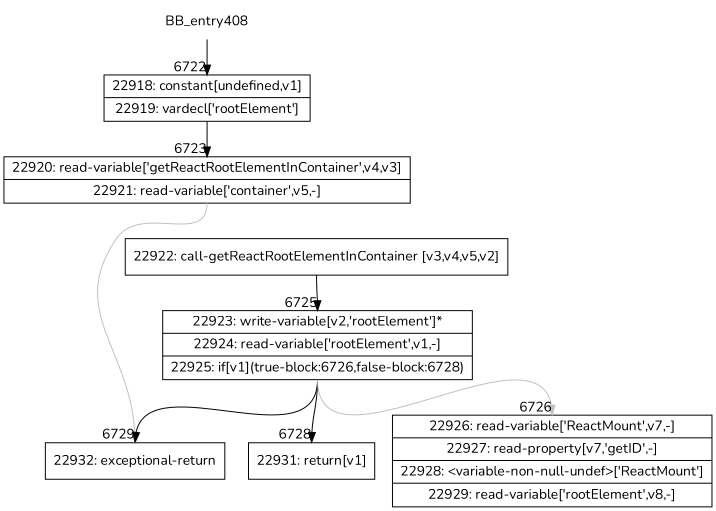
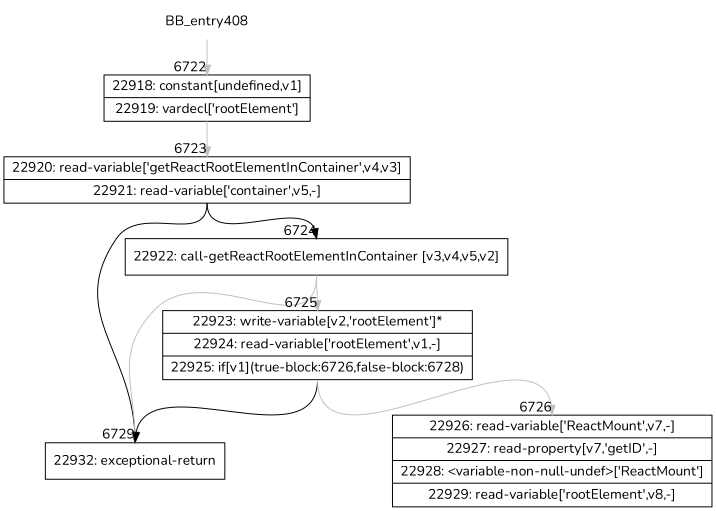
(207, 52) -> (207, 52)
(207, 134) -> (207, 134)
none -> (257, 222)
(99, 283) -> (99, 283)
(317, 288) -> (317, 288)
none -> (179, 296)
(312, 461) -> none
